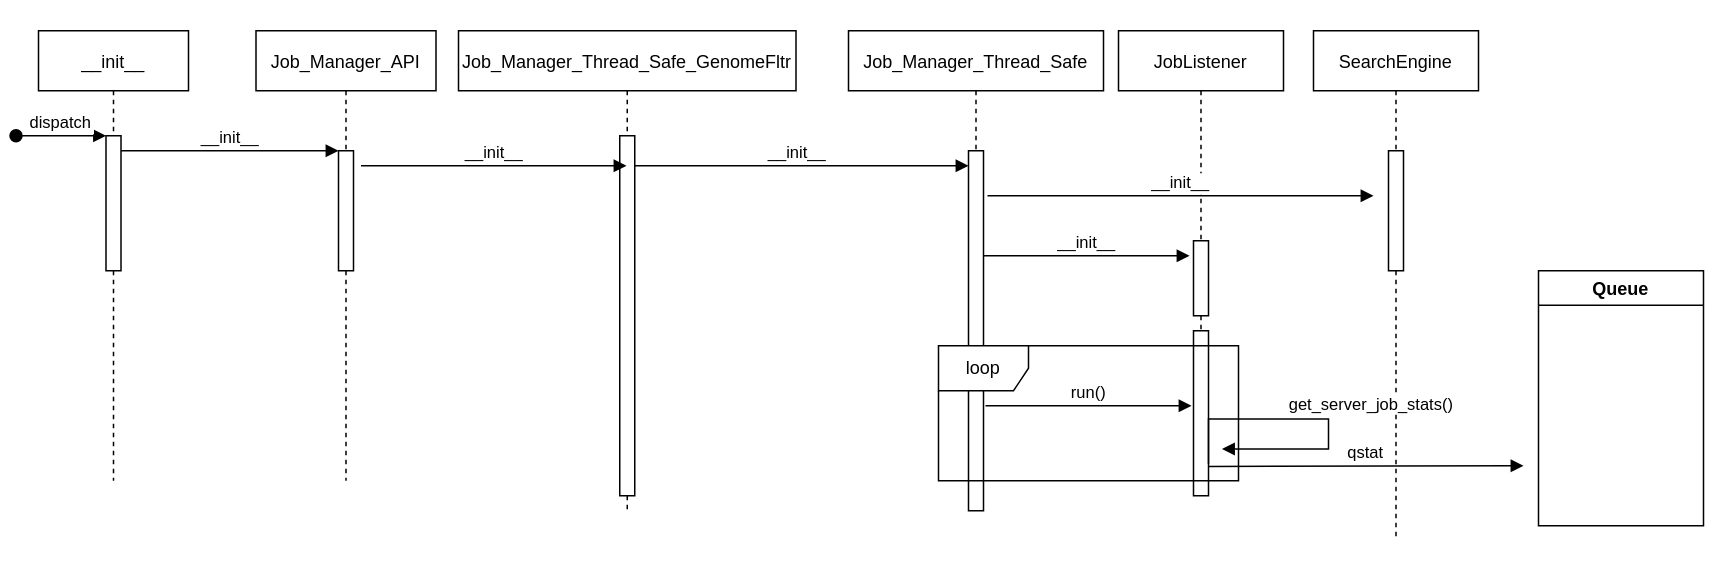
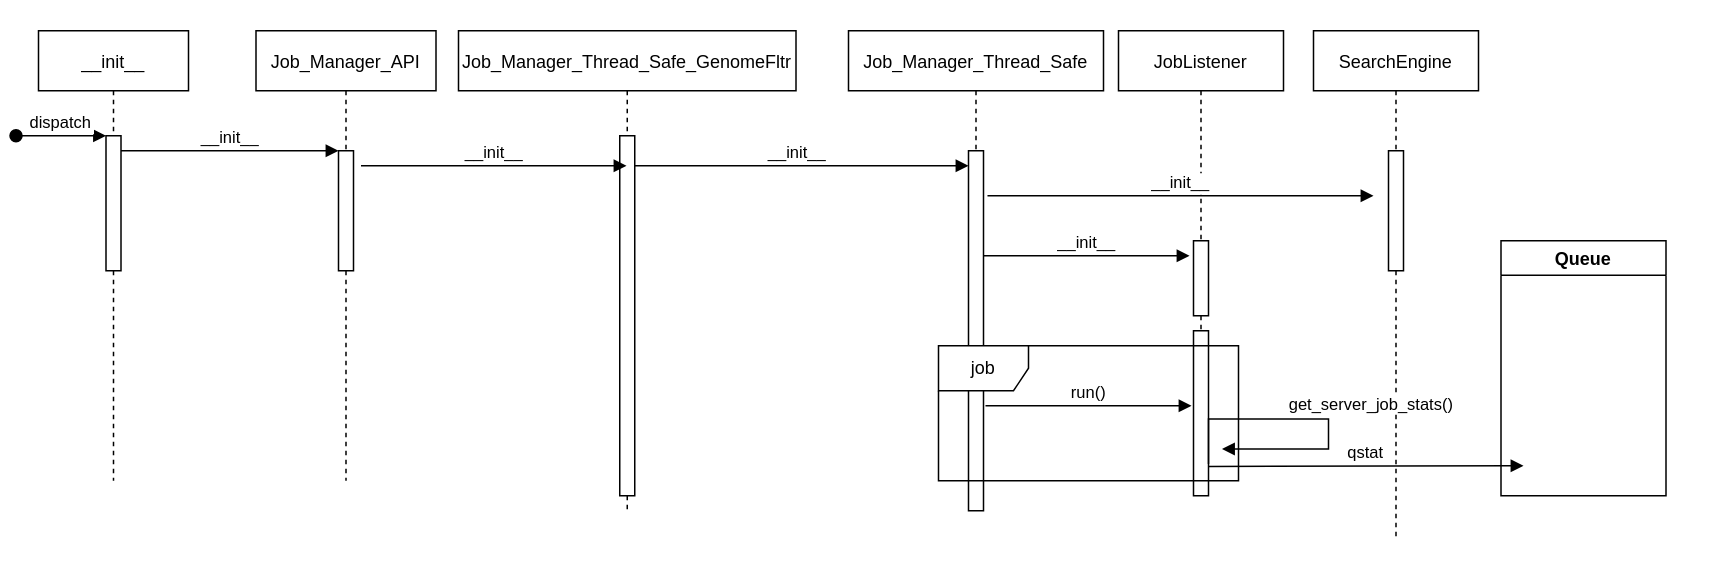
(983, 368) -> (983, 368)
(1621, 398) -> (1583, 368)
